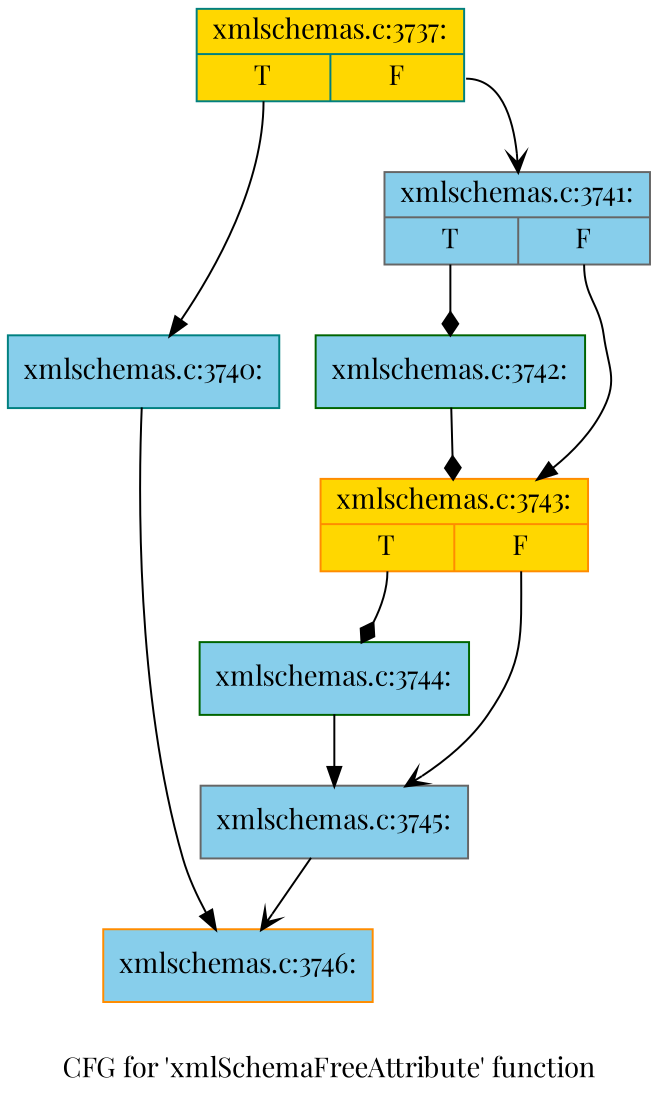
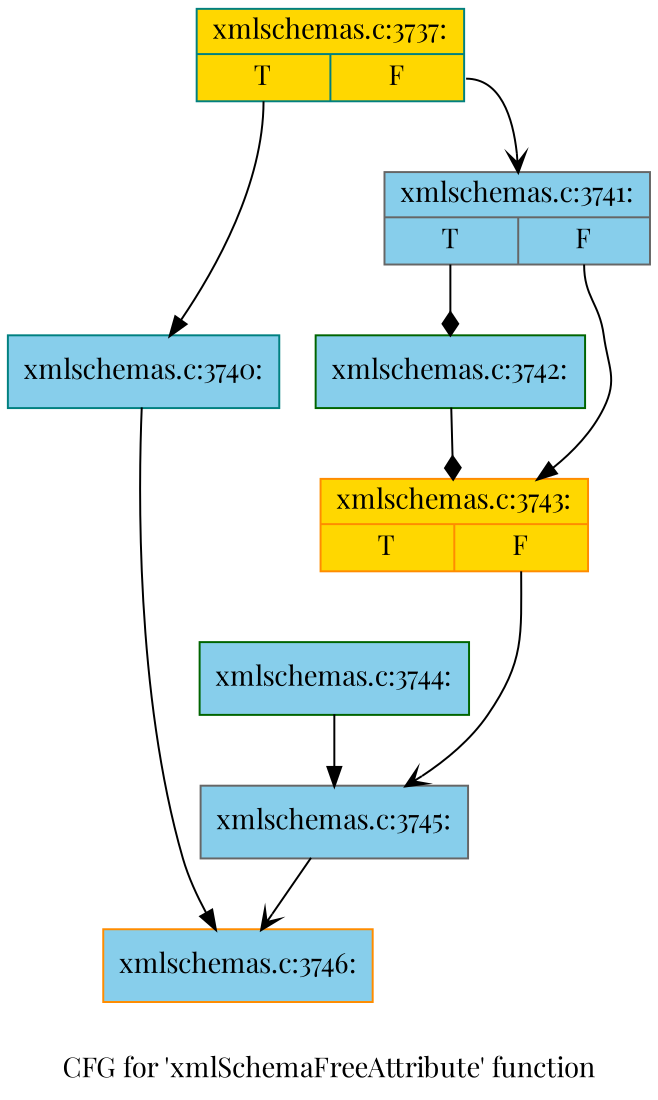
(383, 597) -> none
